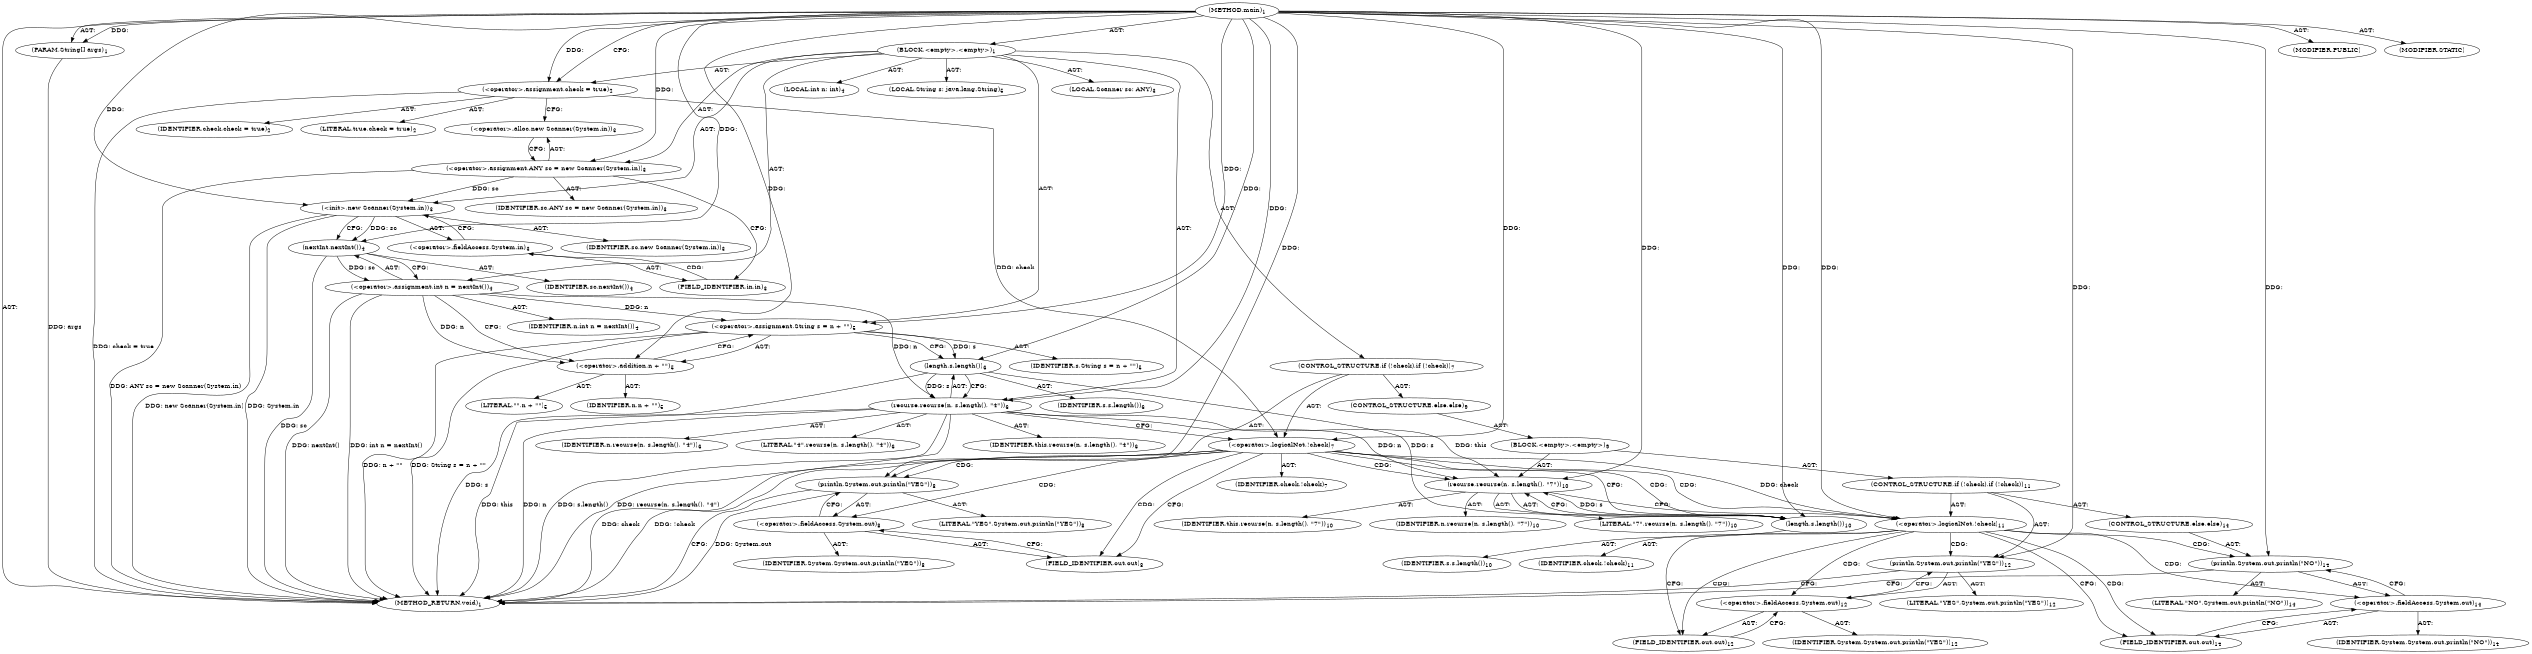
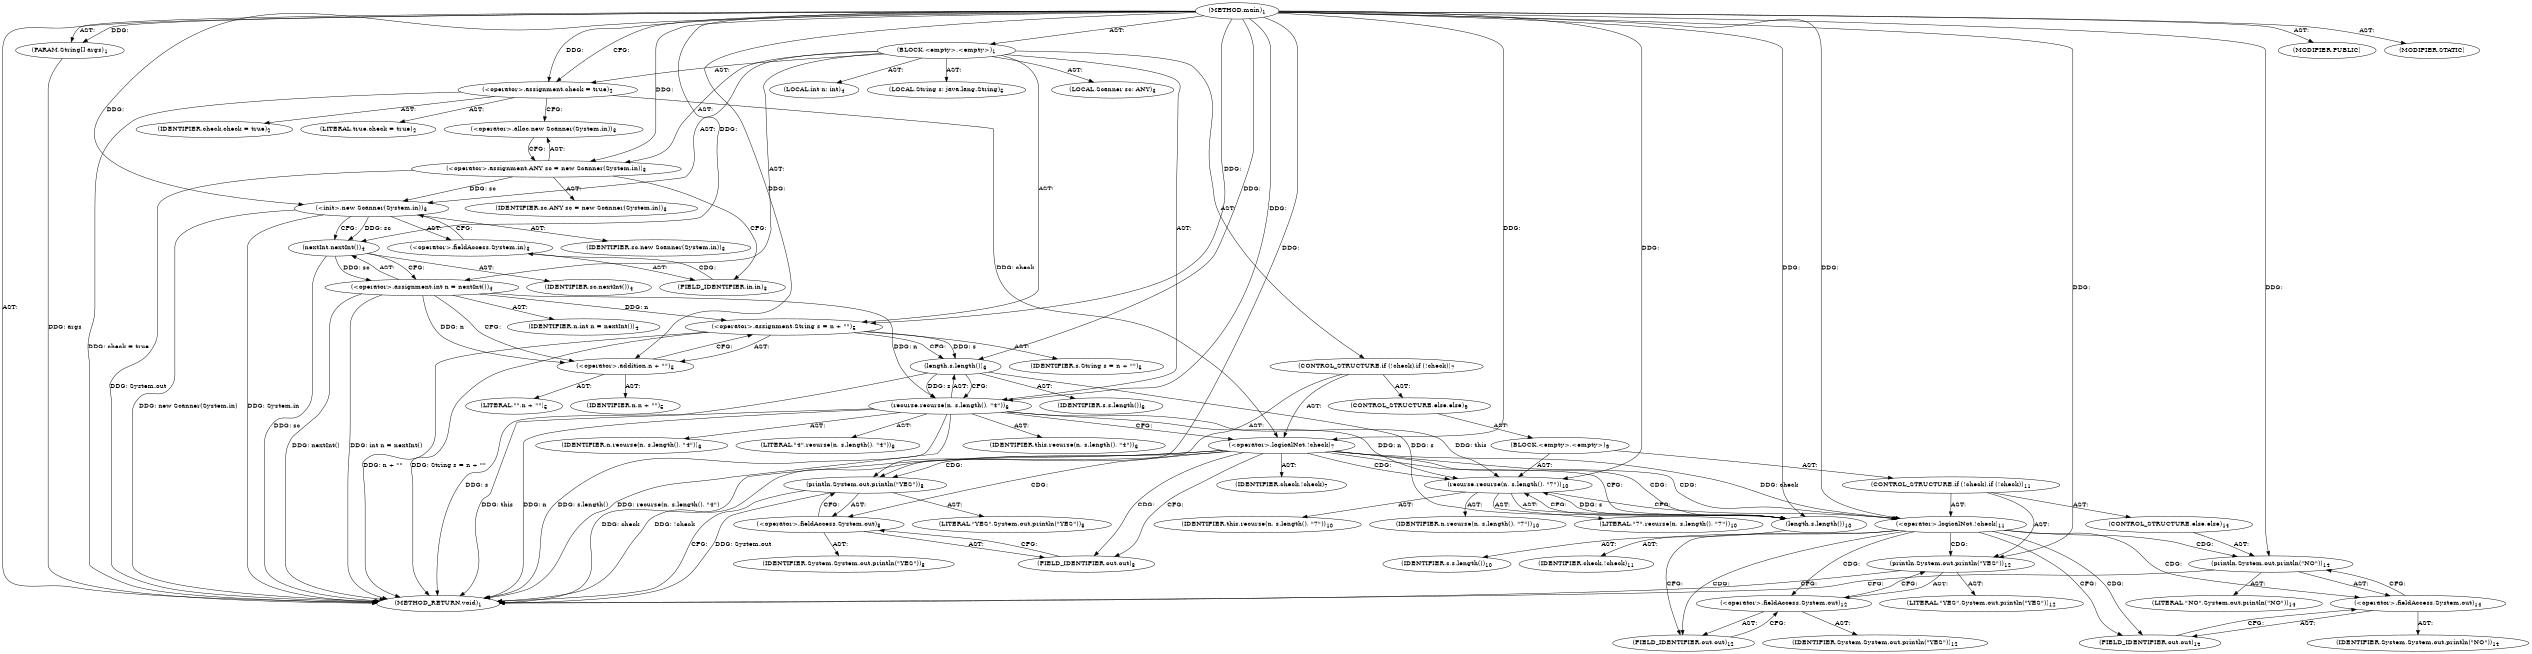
(176, 386) -> (139, 386)
